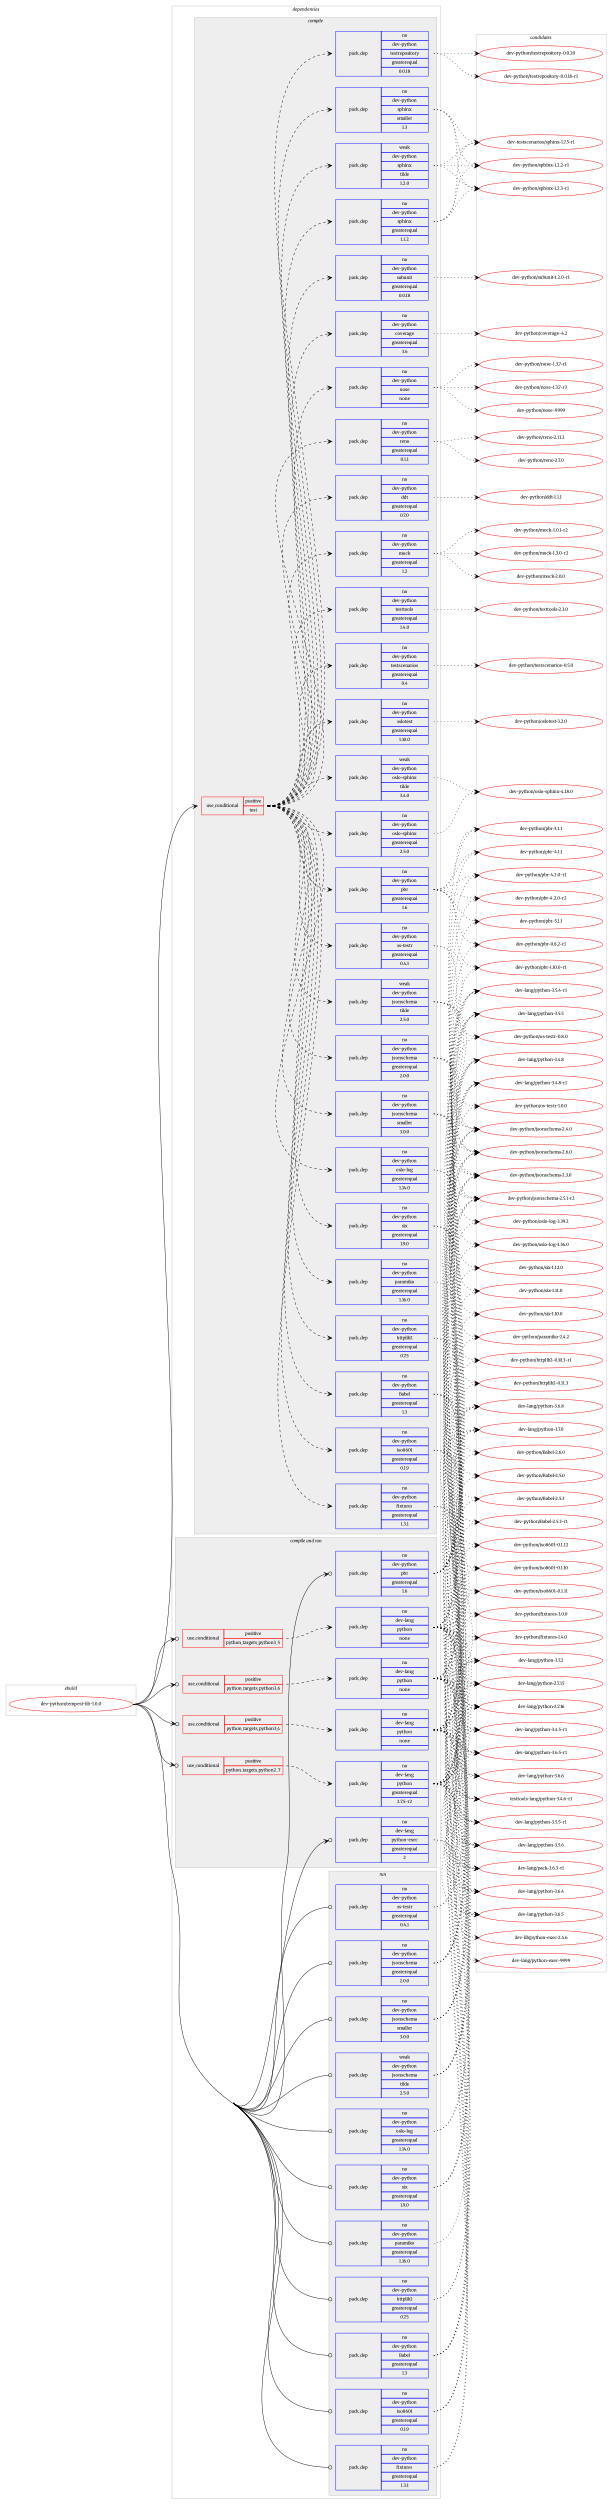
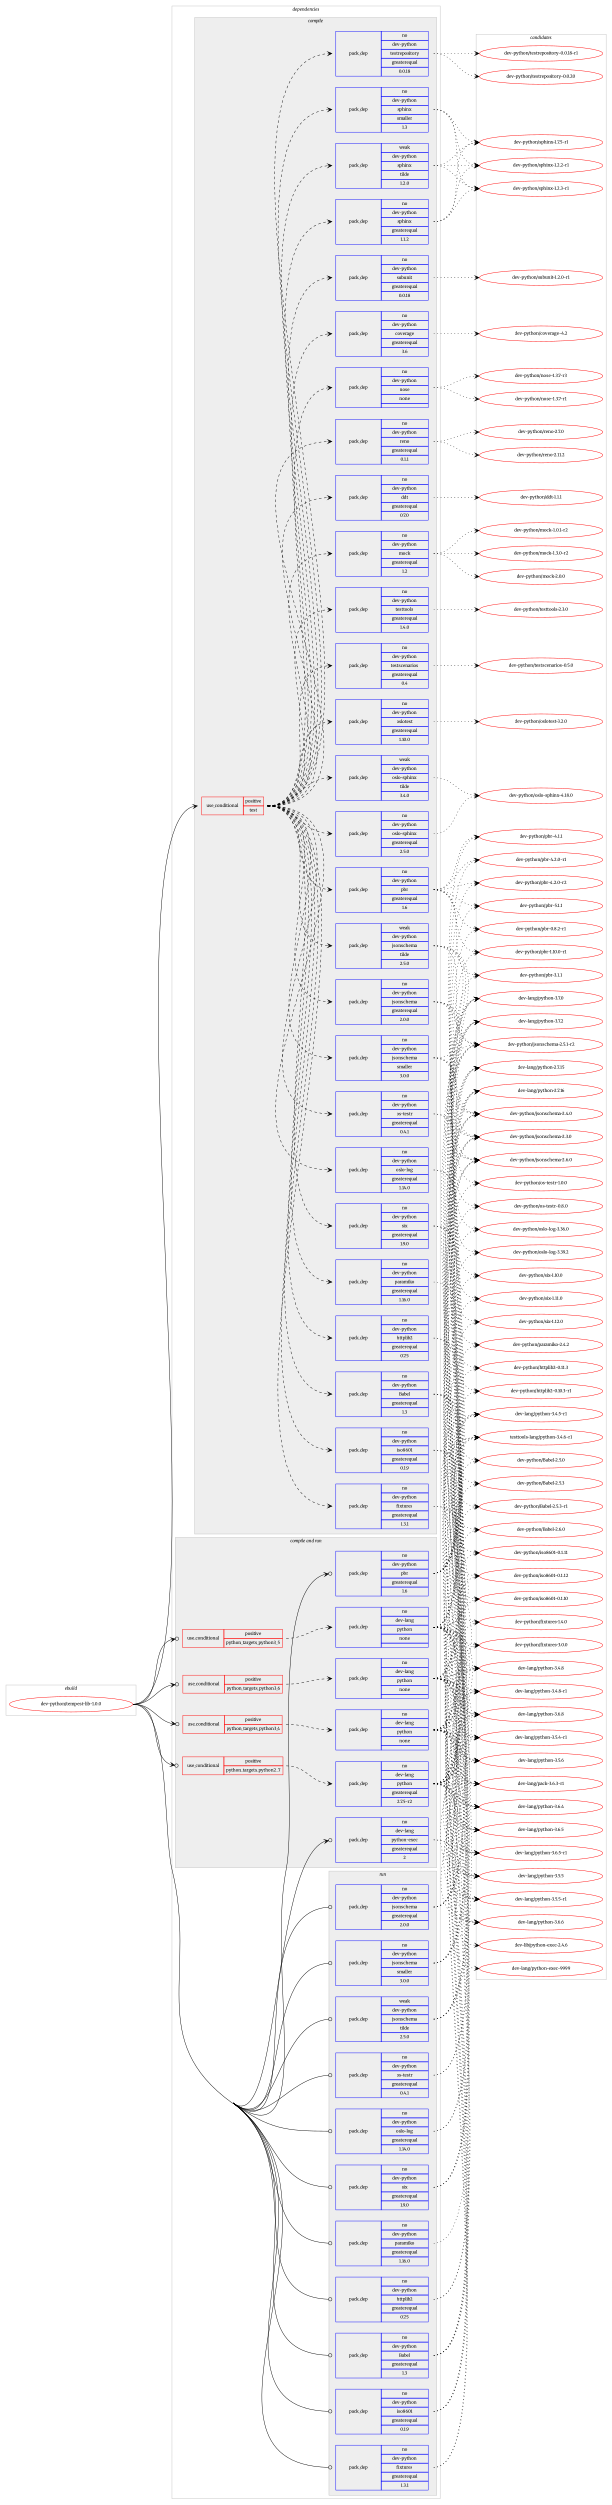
(541, 142) -> (541, 142)
(541, 411) -> none
